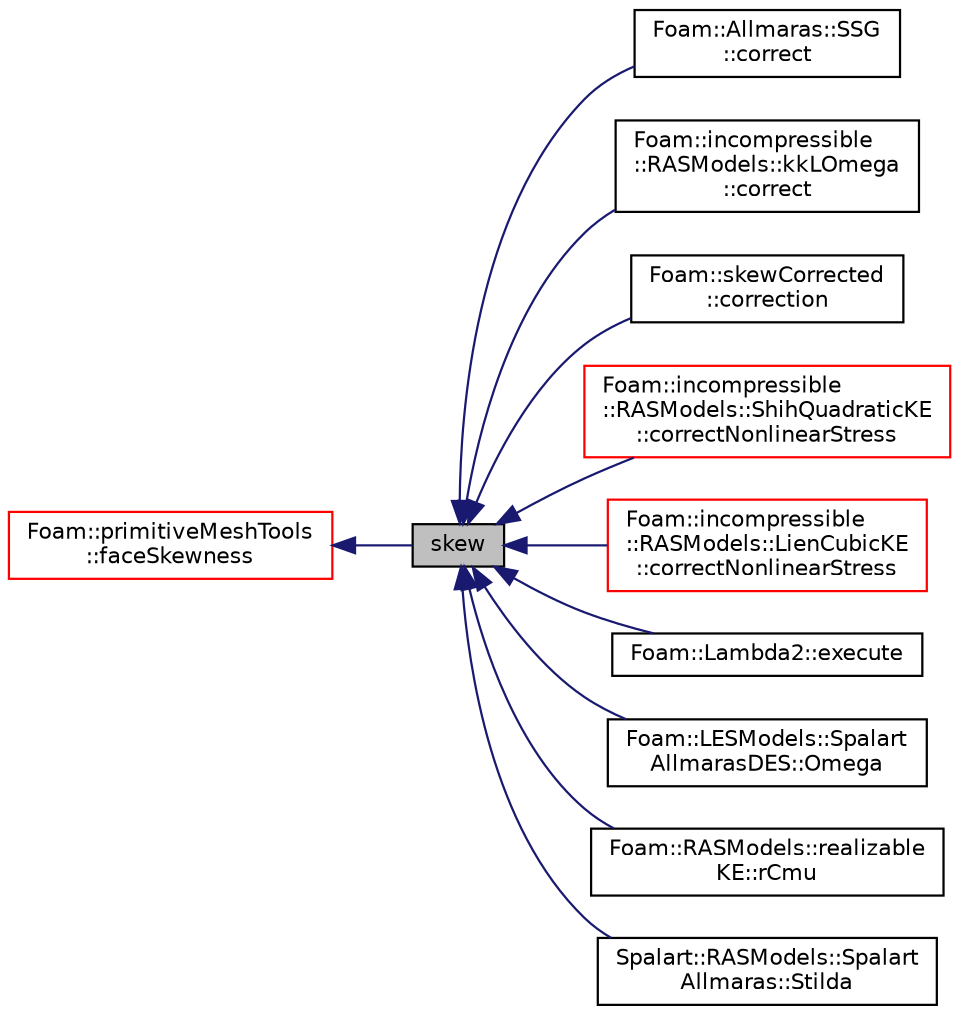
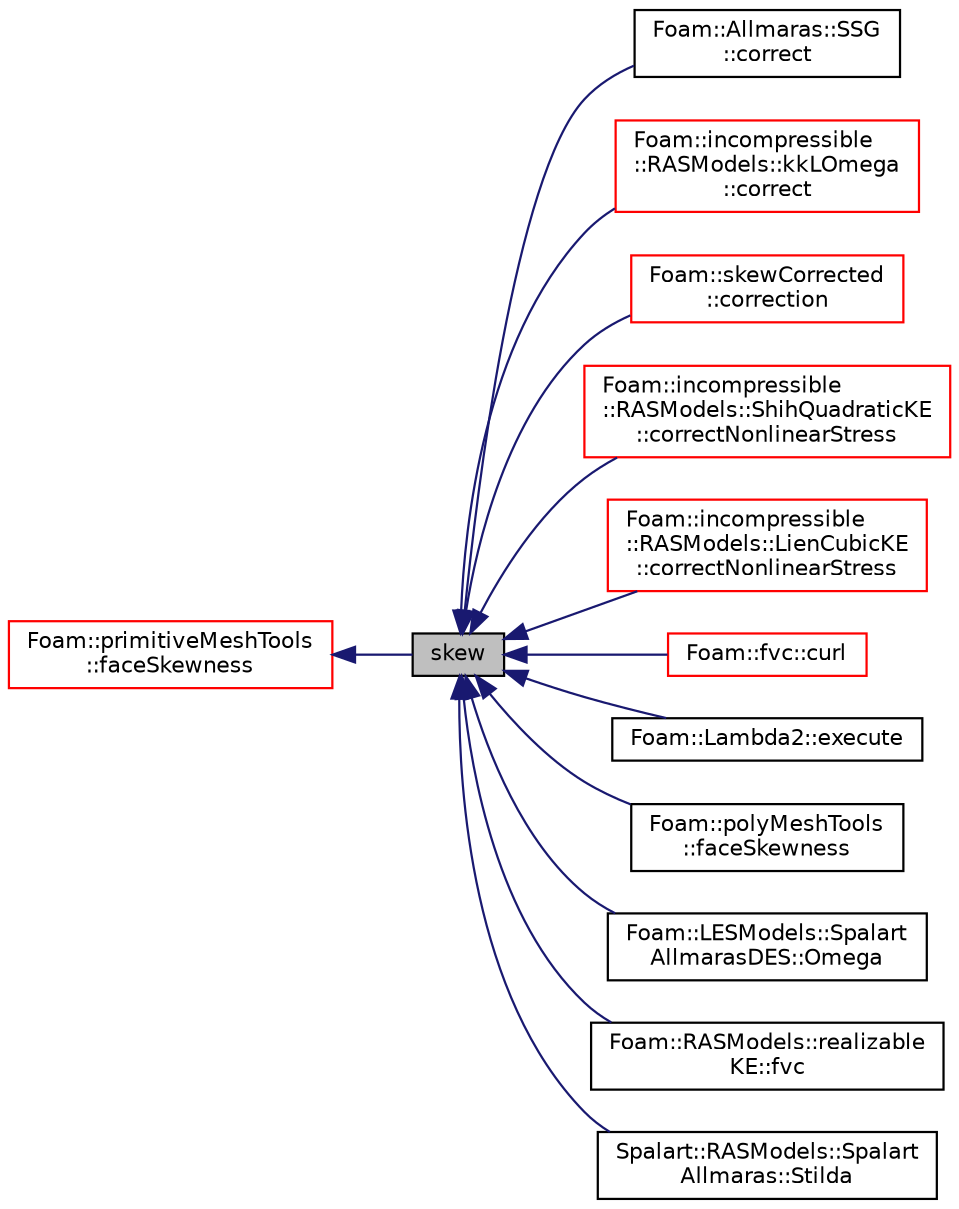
(767, 166) -> (767, 166)
(767, 289) -> (767, 289)
none -> (767, 655)
none -> (767, 838)
(767, 862) -> (767, 1056)
